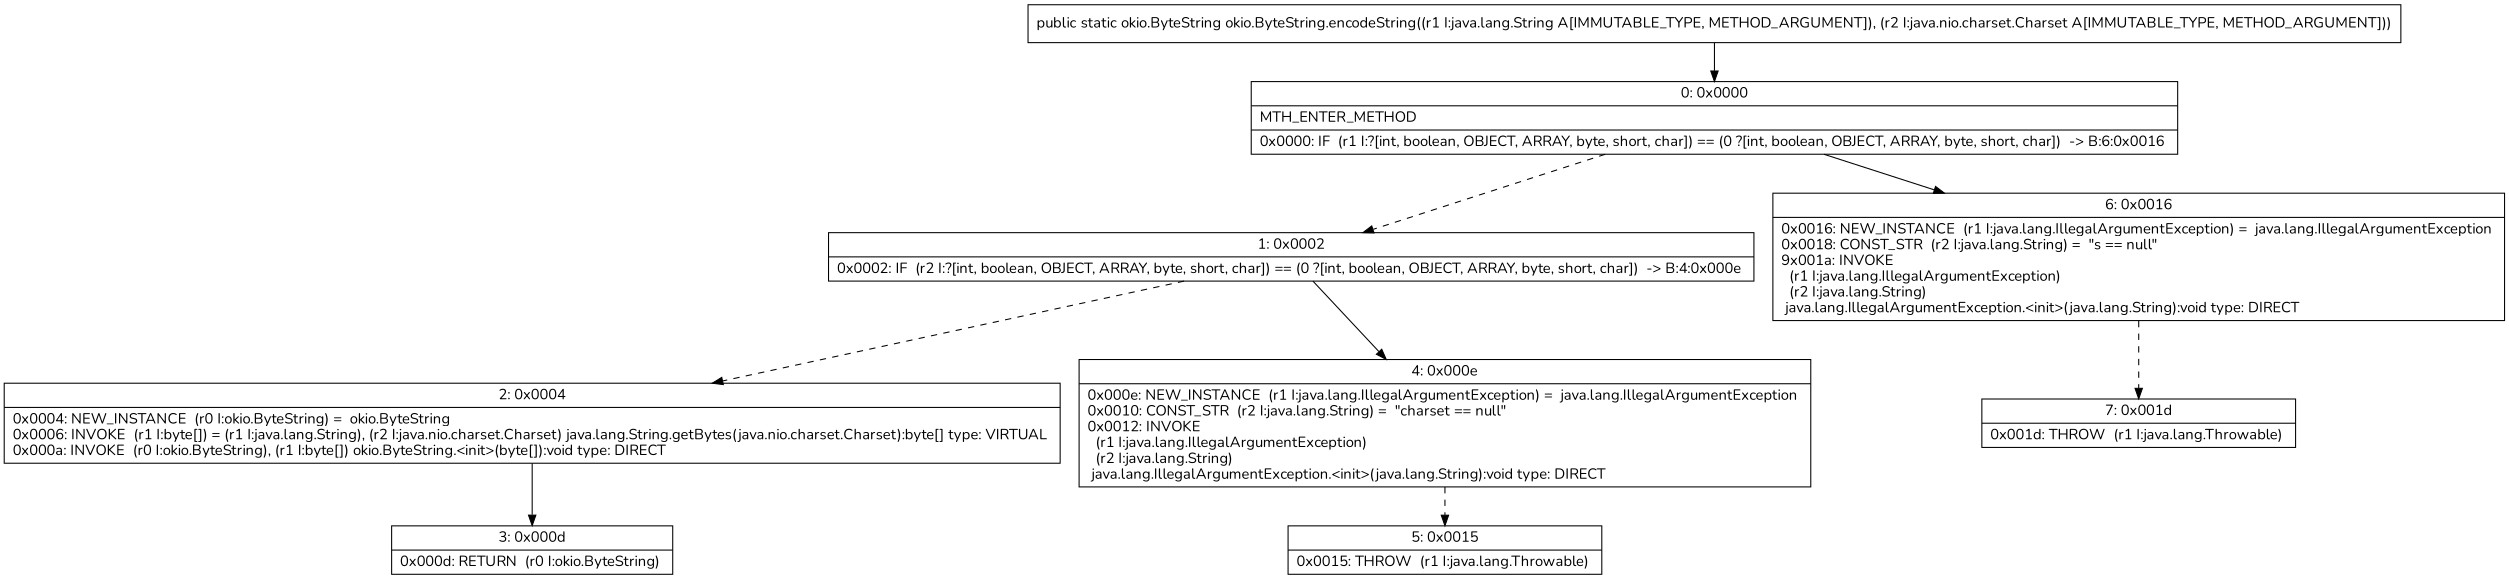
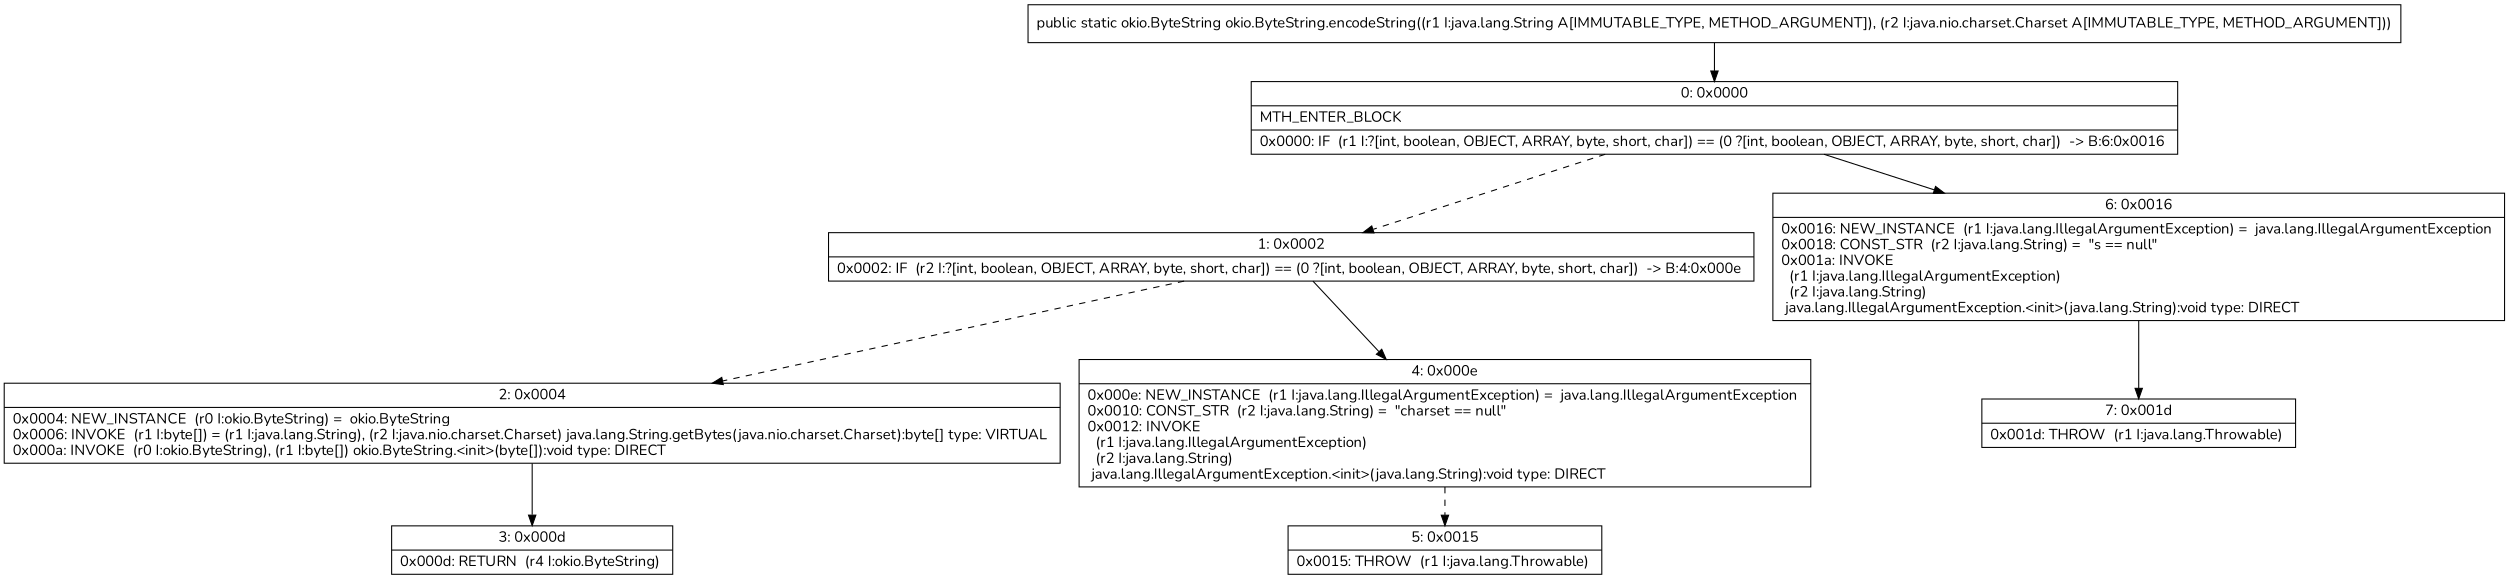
(1339, 117) -> (1331, 117)
(1842, 261) -> (1842, 261)
(2139, 355) -> (2139, 355)
(532, 562) -> (532, 562)
